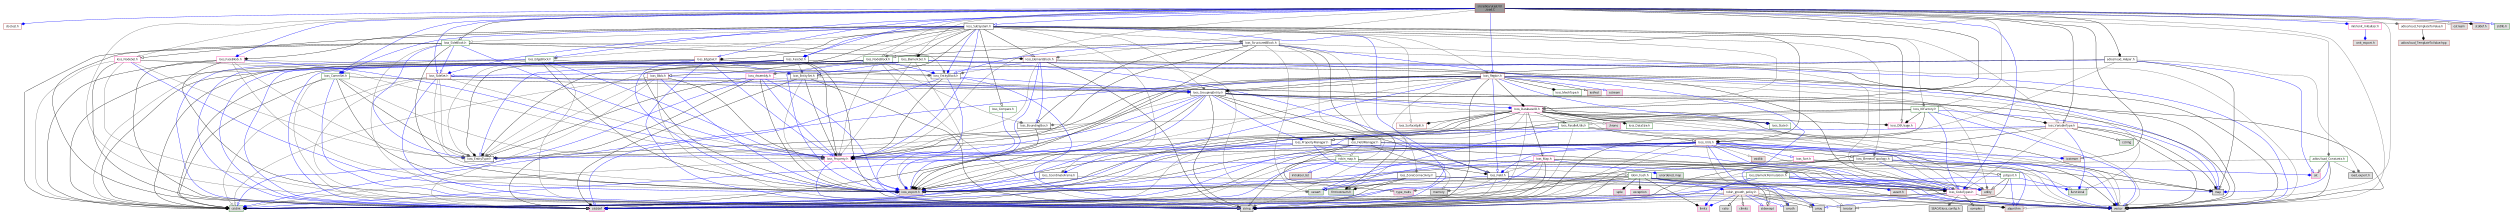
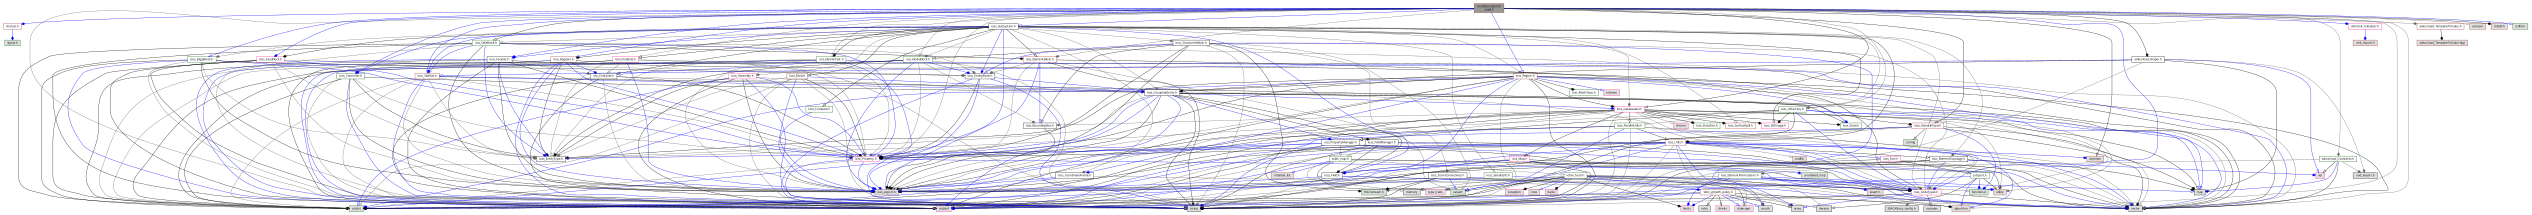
none -> (13, 43)
(1594, 93) -> none
none -> (1498, 176)
none -> (1534, 192)
